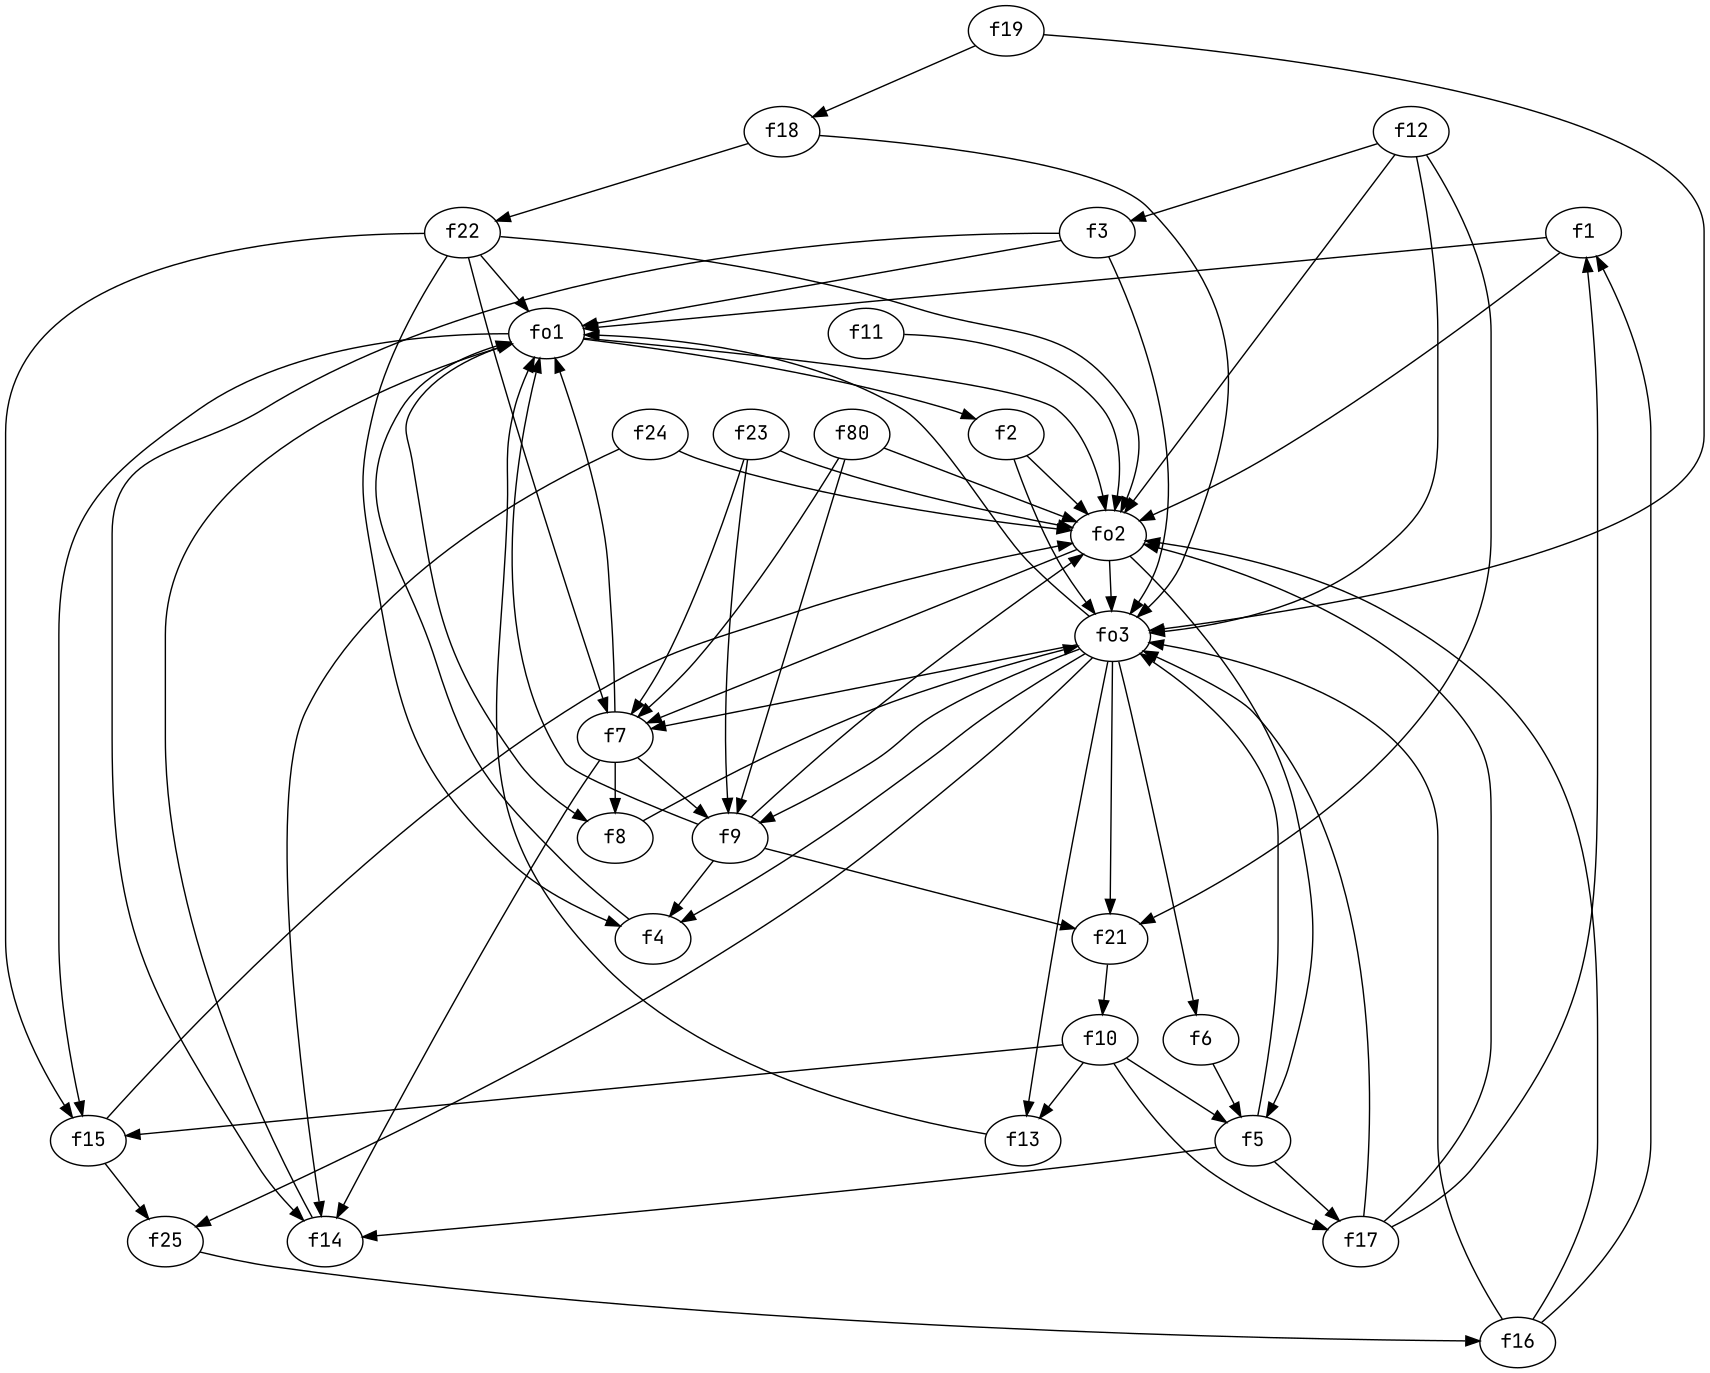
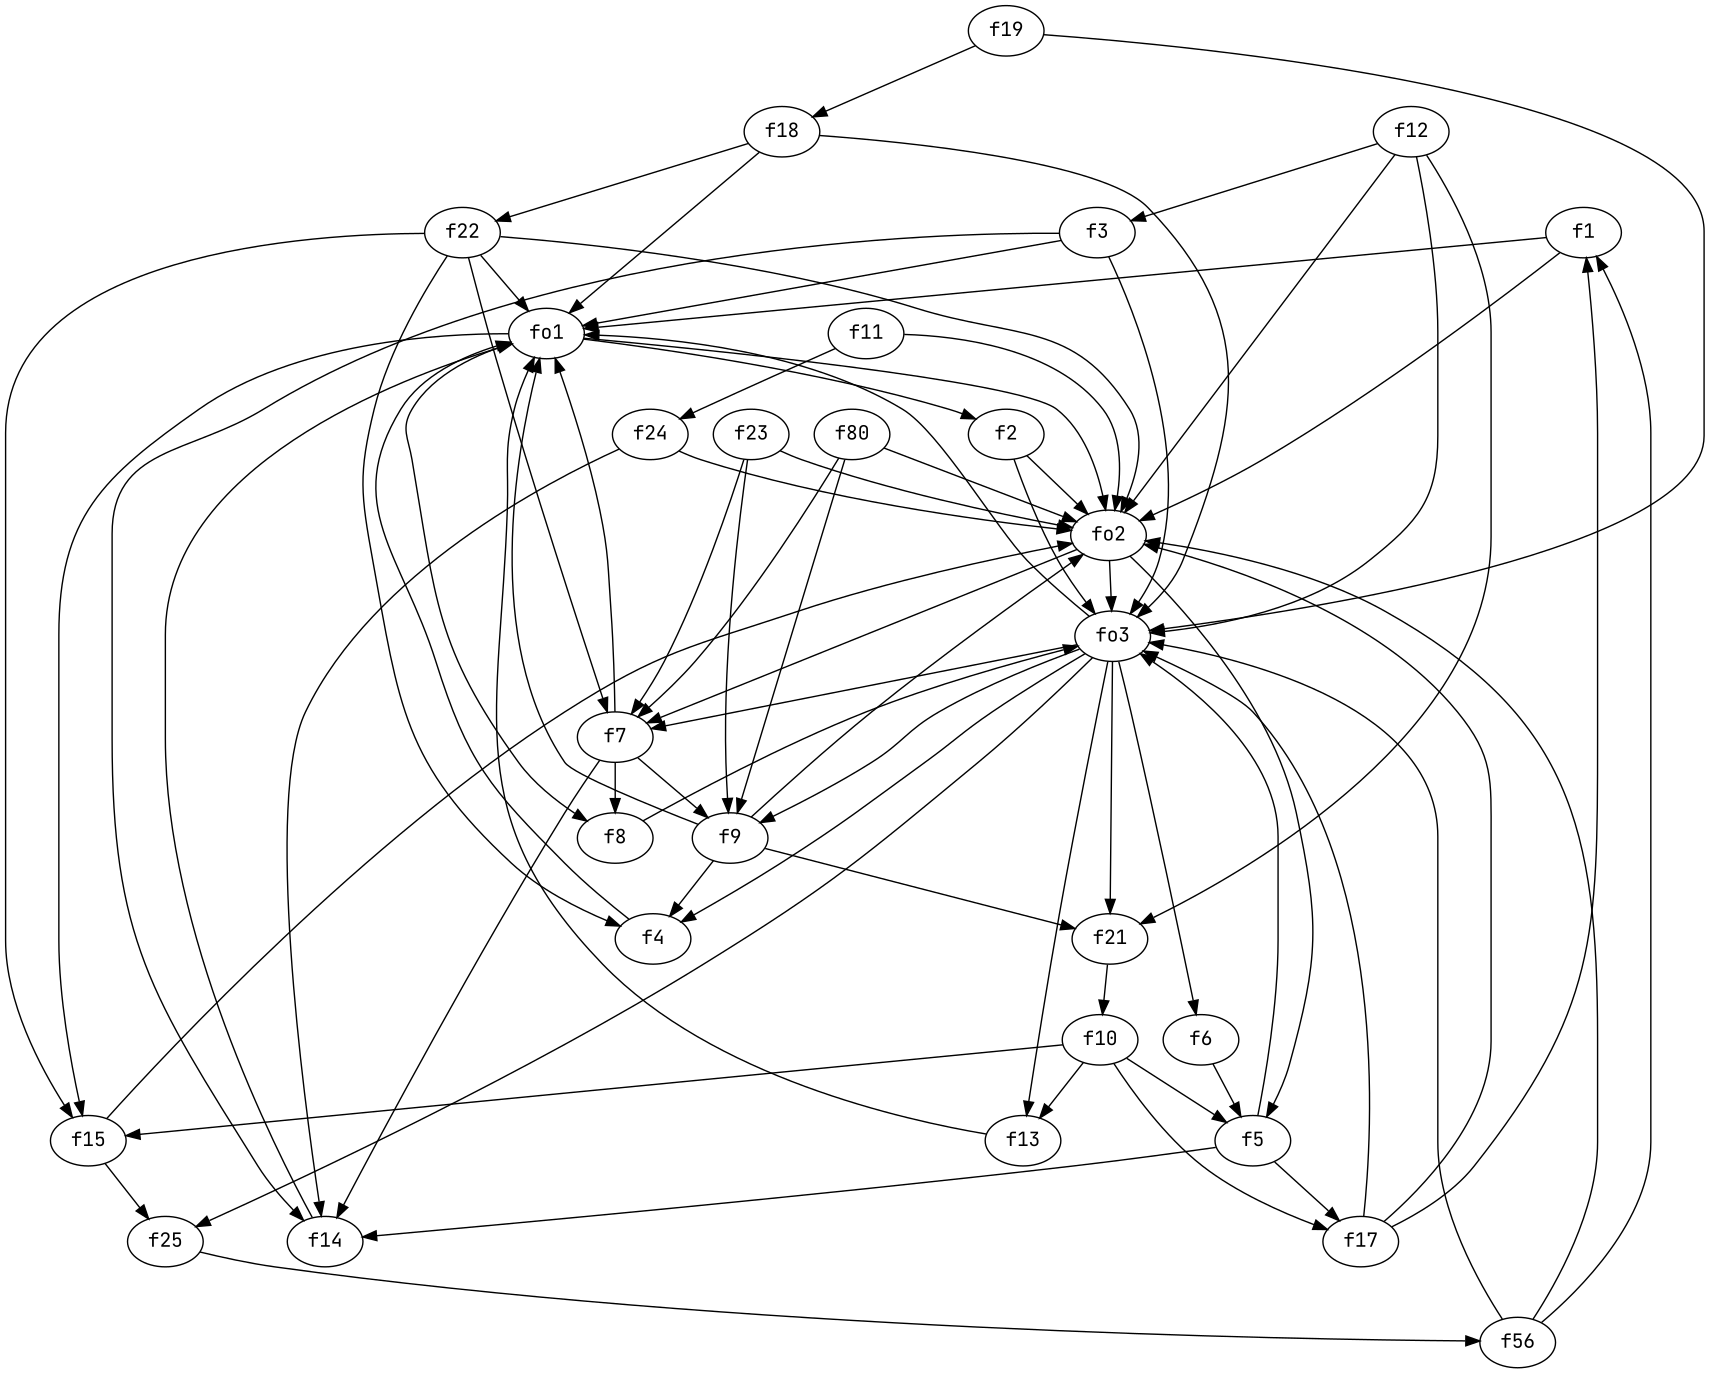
none -> (670, 228)
none -> (764, 380)
(1518, 1343) -> (1518, 1343)
